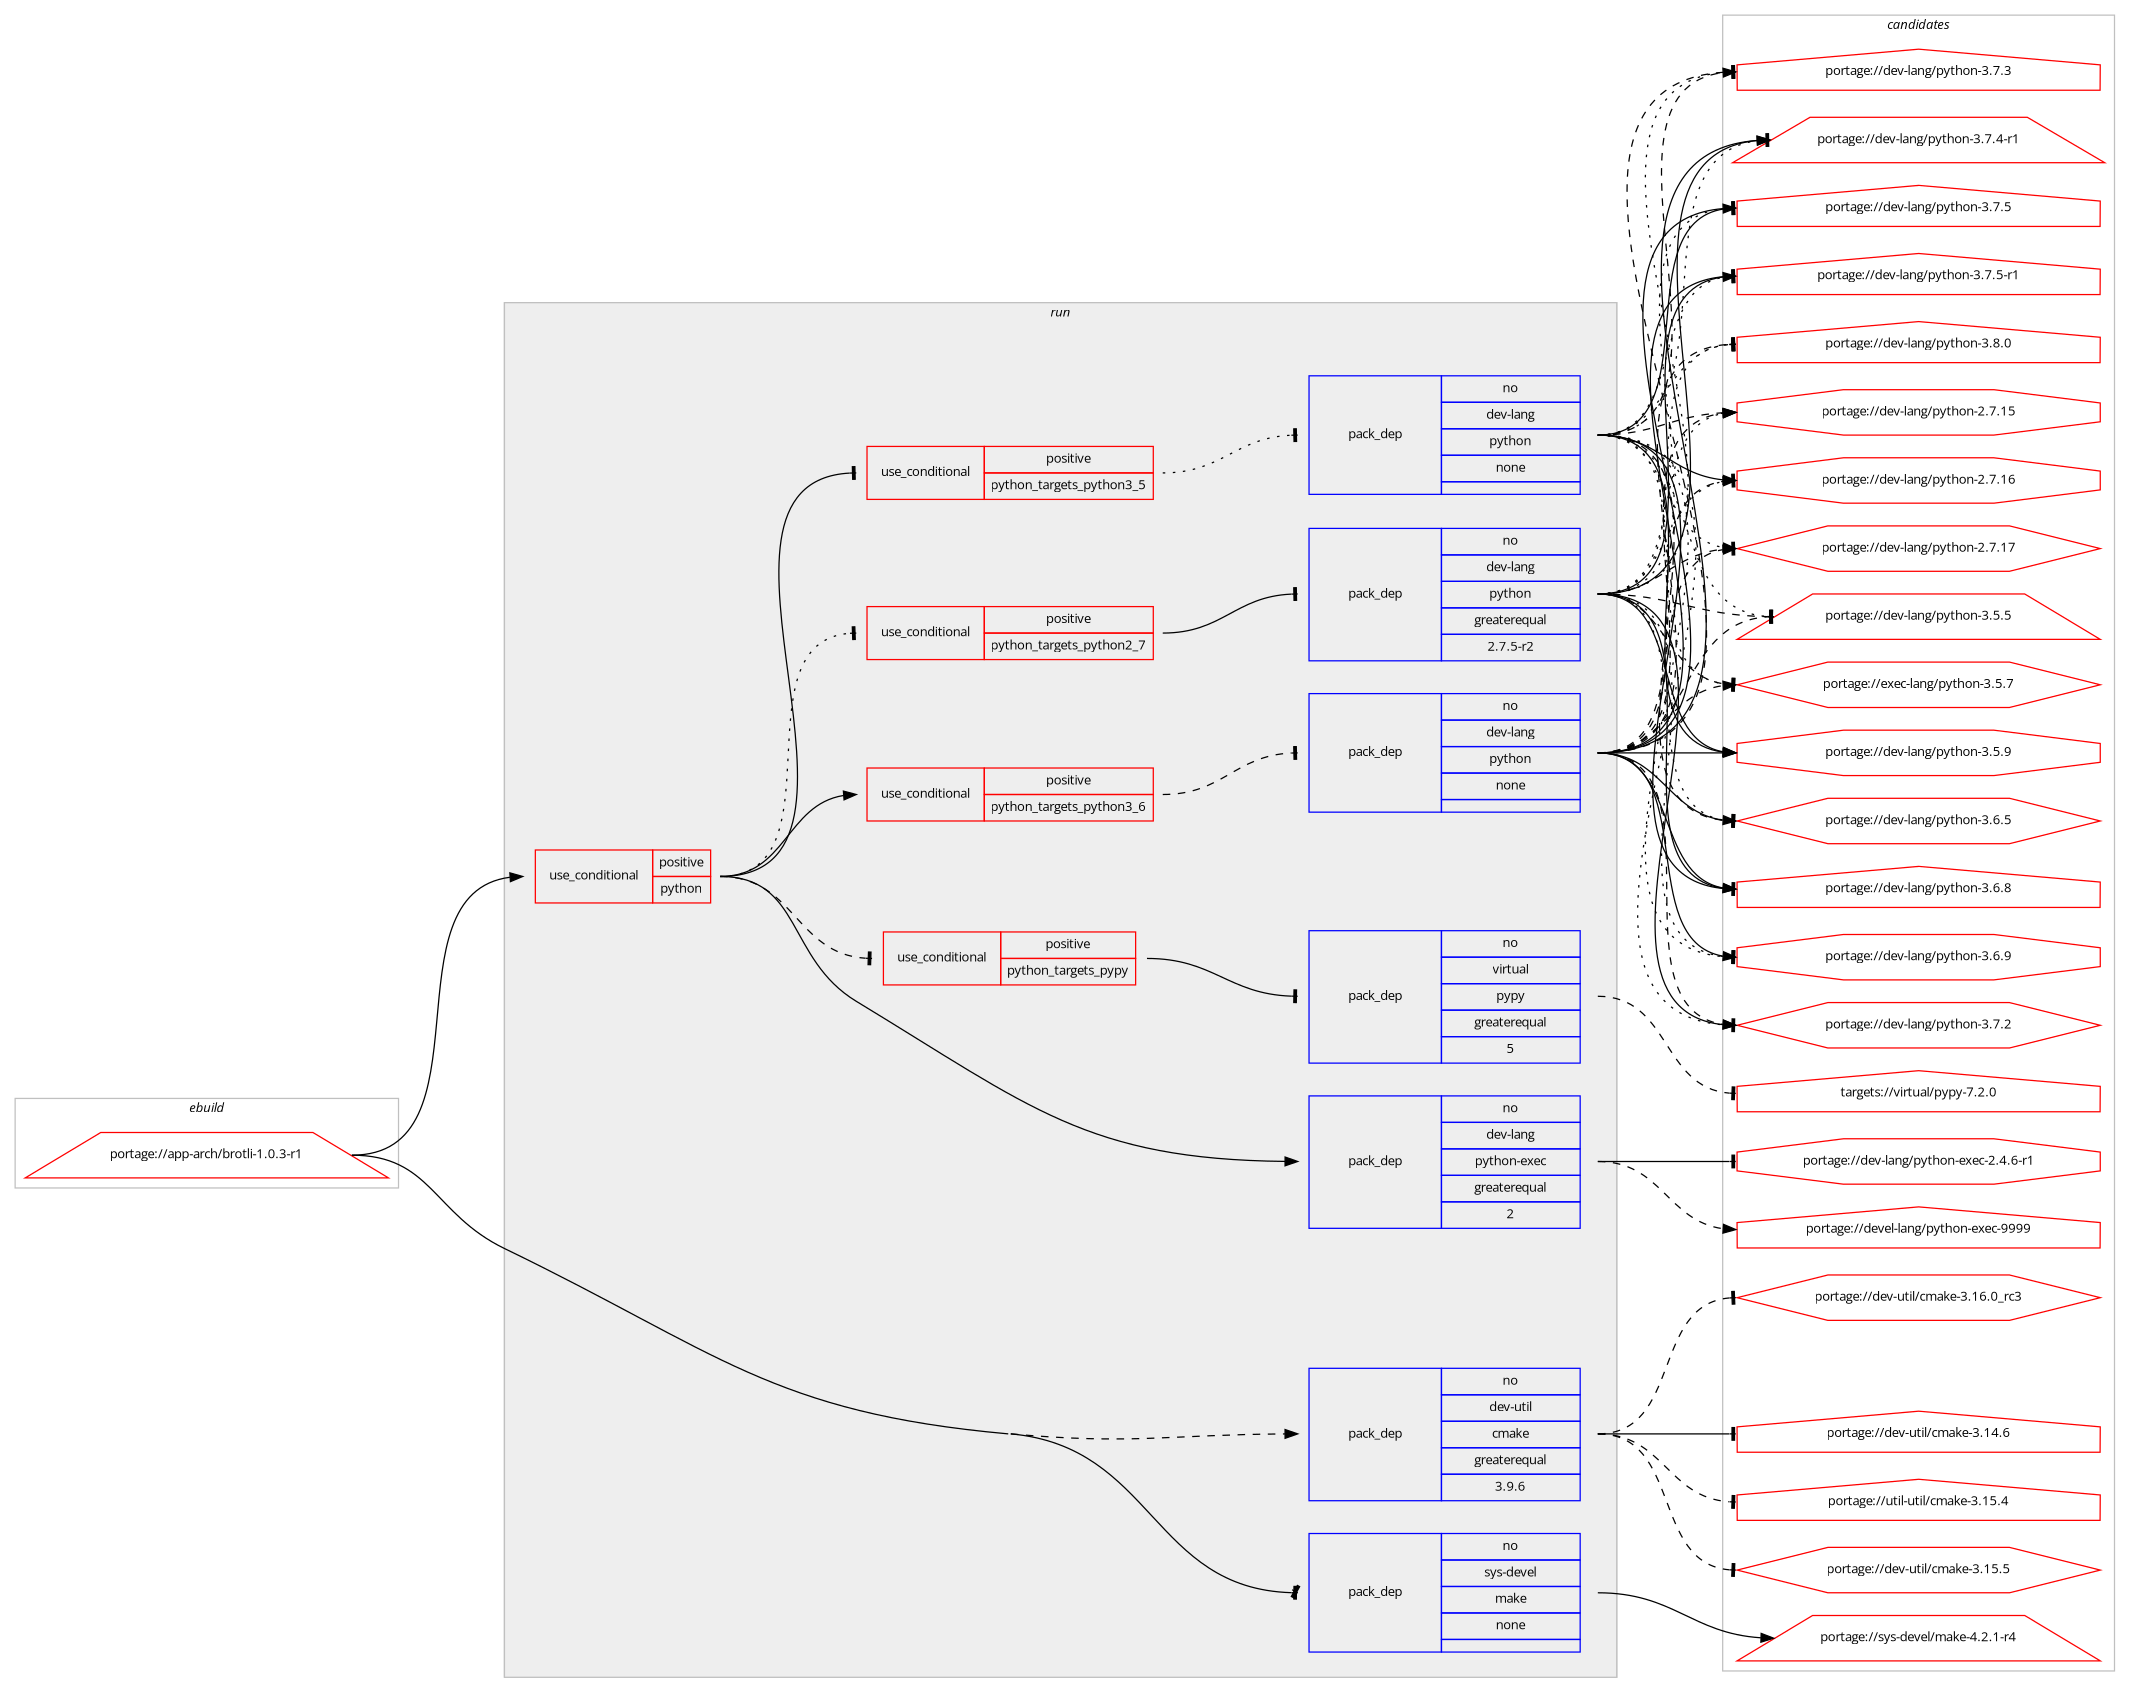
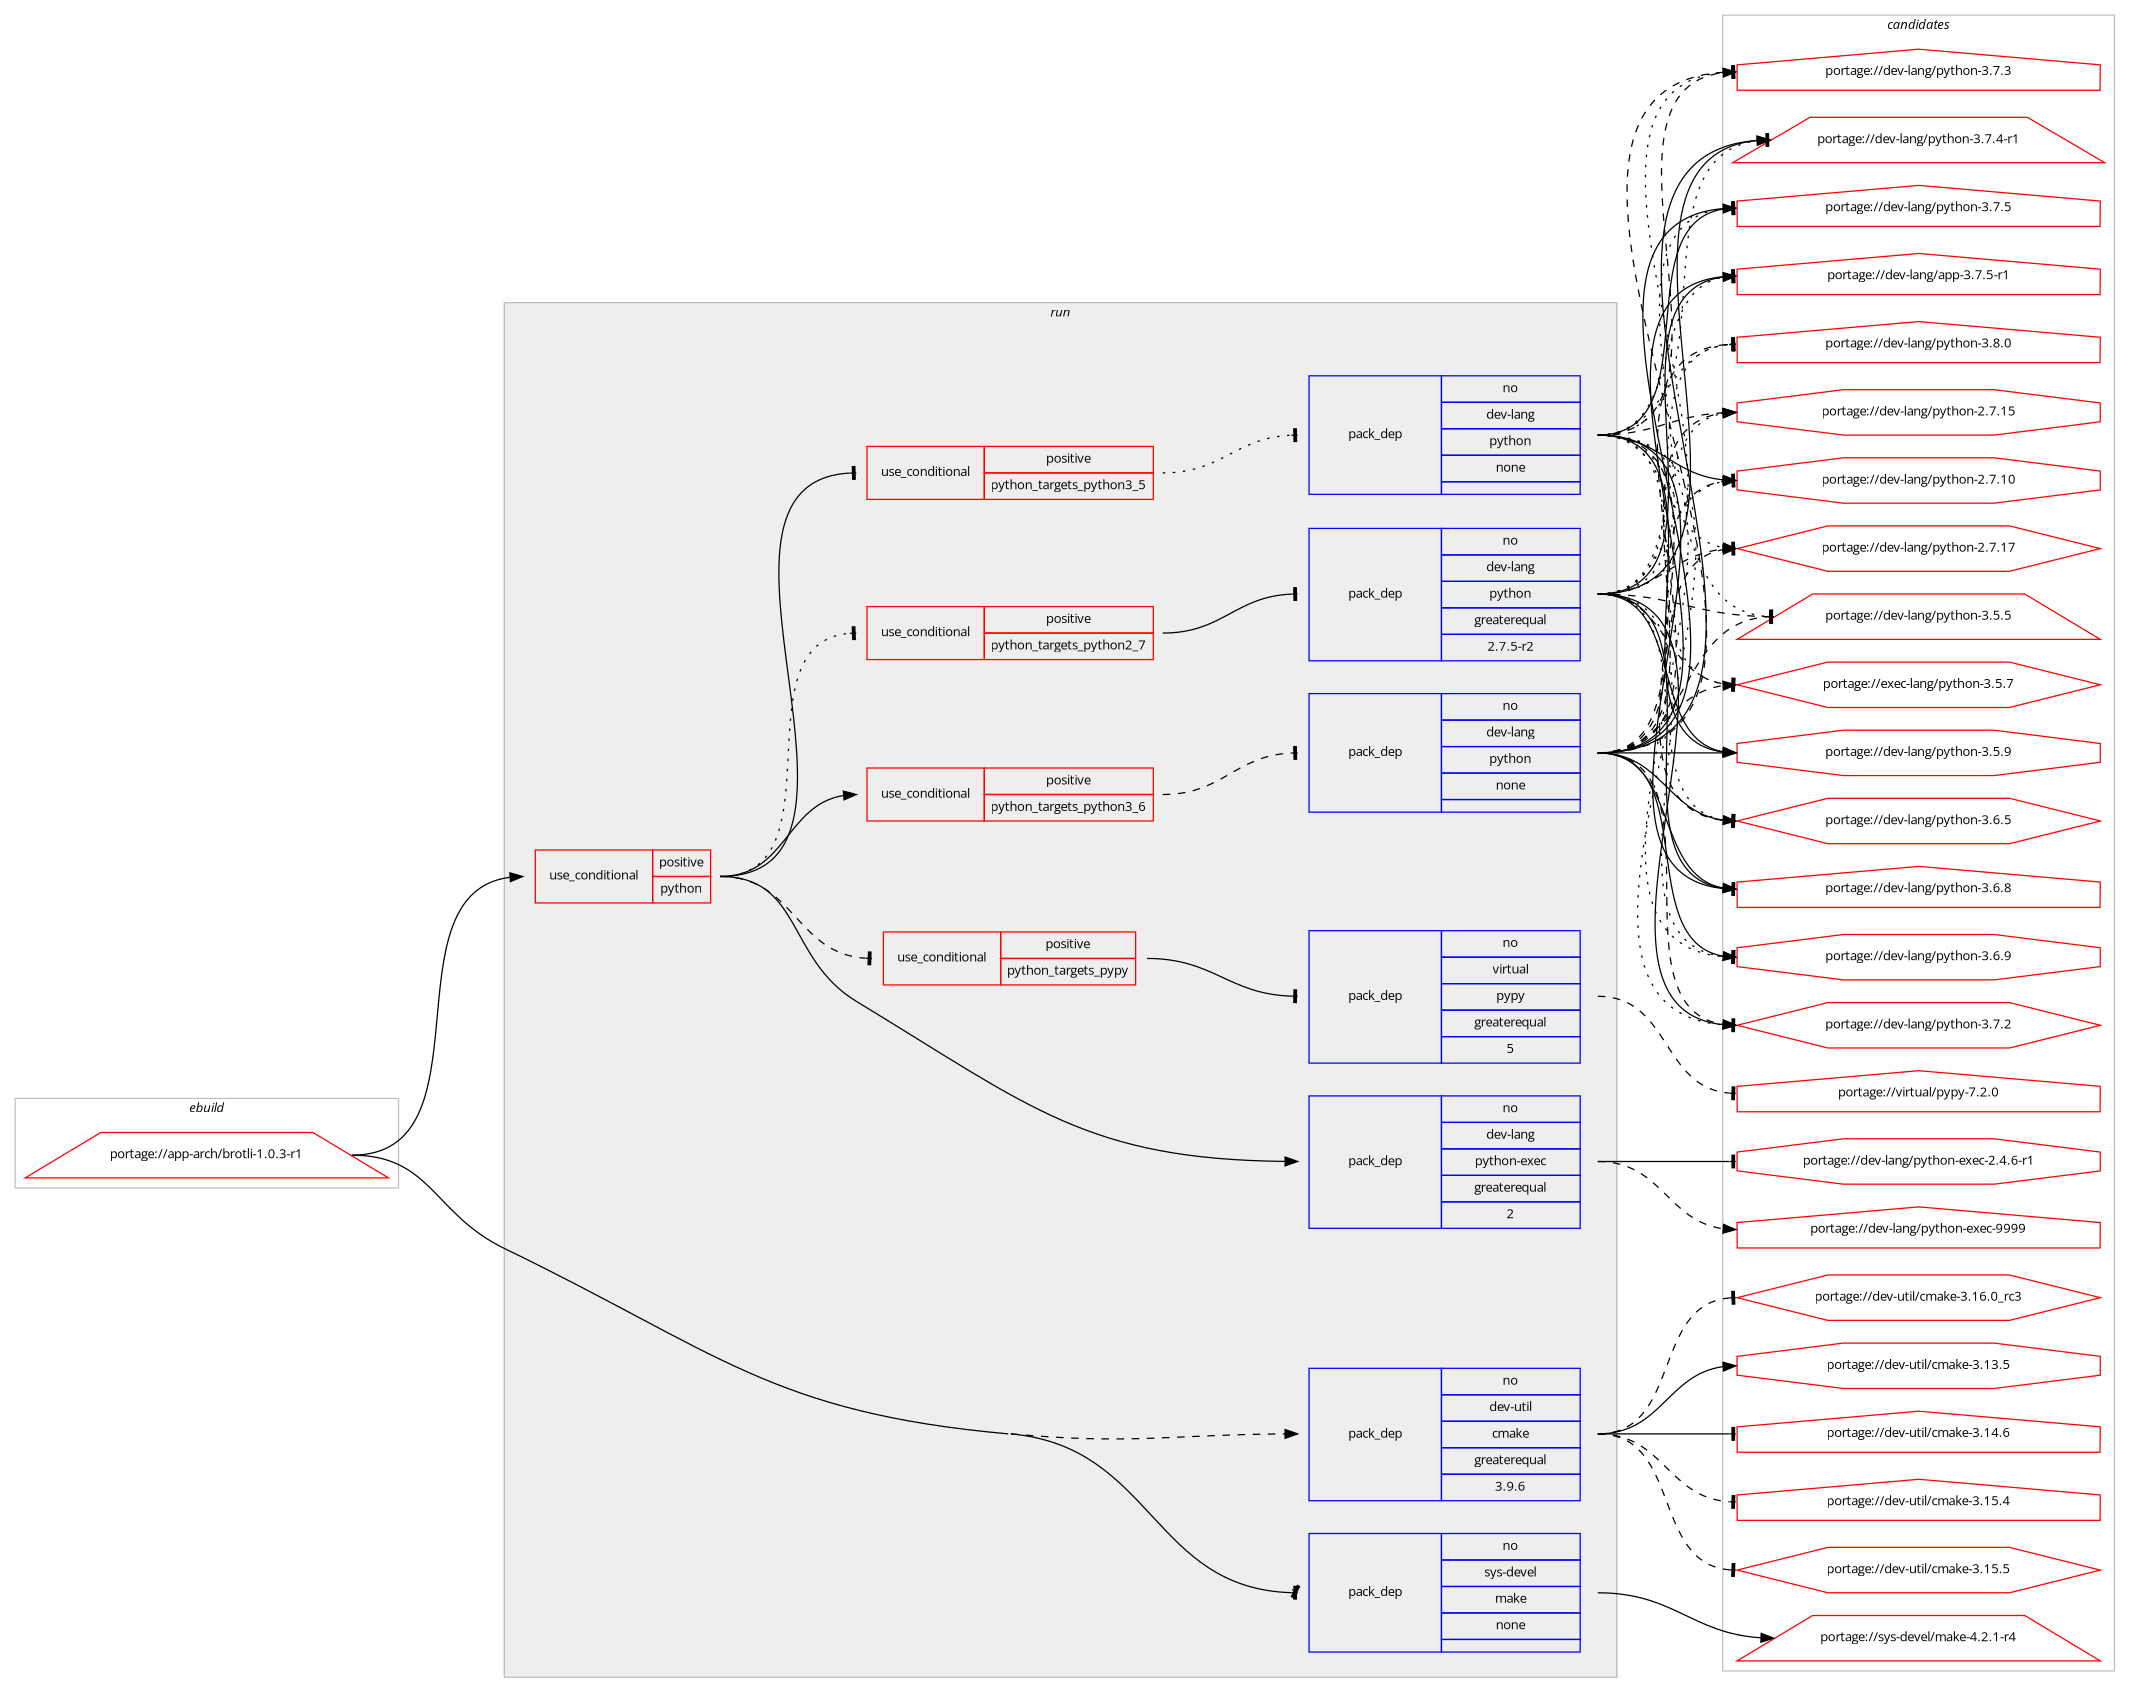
(1919, 276) -> (1919, 276)
(1919, 480) -> (1919, 480)
(1919, 1093) -> (1919, 1093)
(1919, 1230) -> (1919, 1230)
none -> (1919, 1366)
(1919, 1502) -> (1919, 1502)
